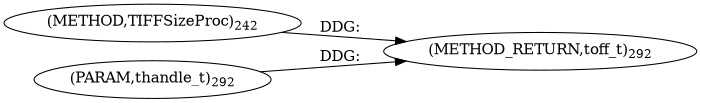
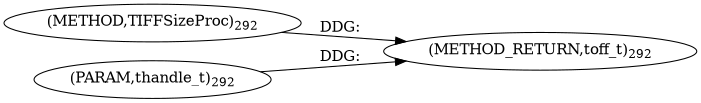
(246, 21) -> (246, 21)
